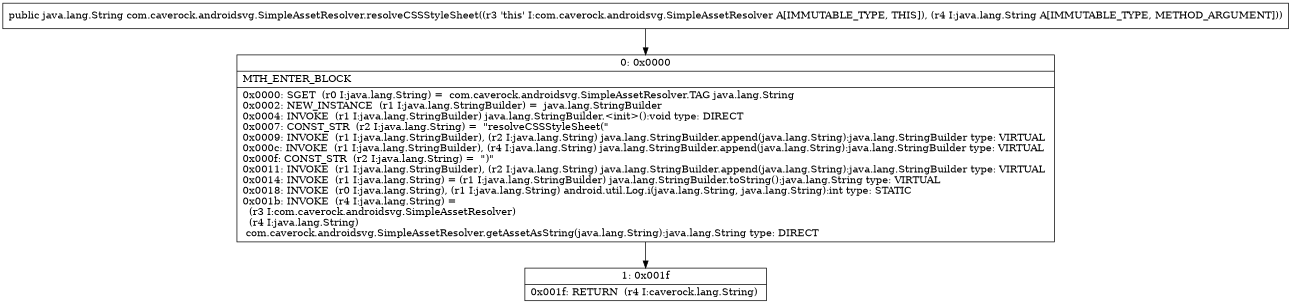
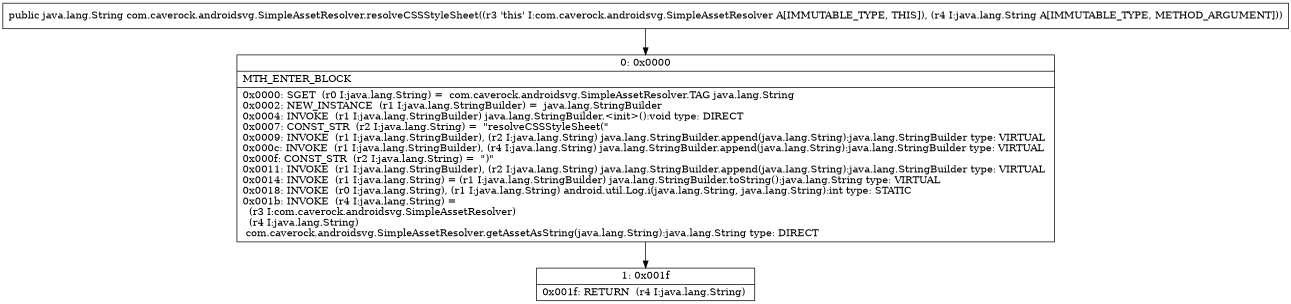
(646, 292) -> (646, 292)
